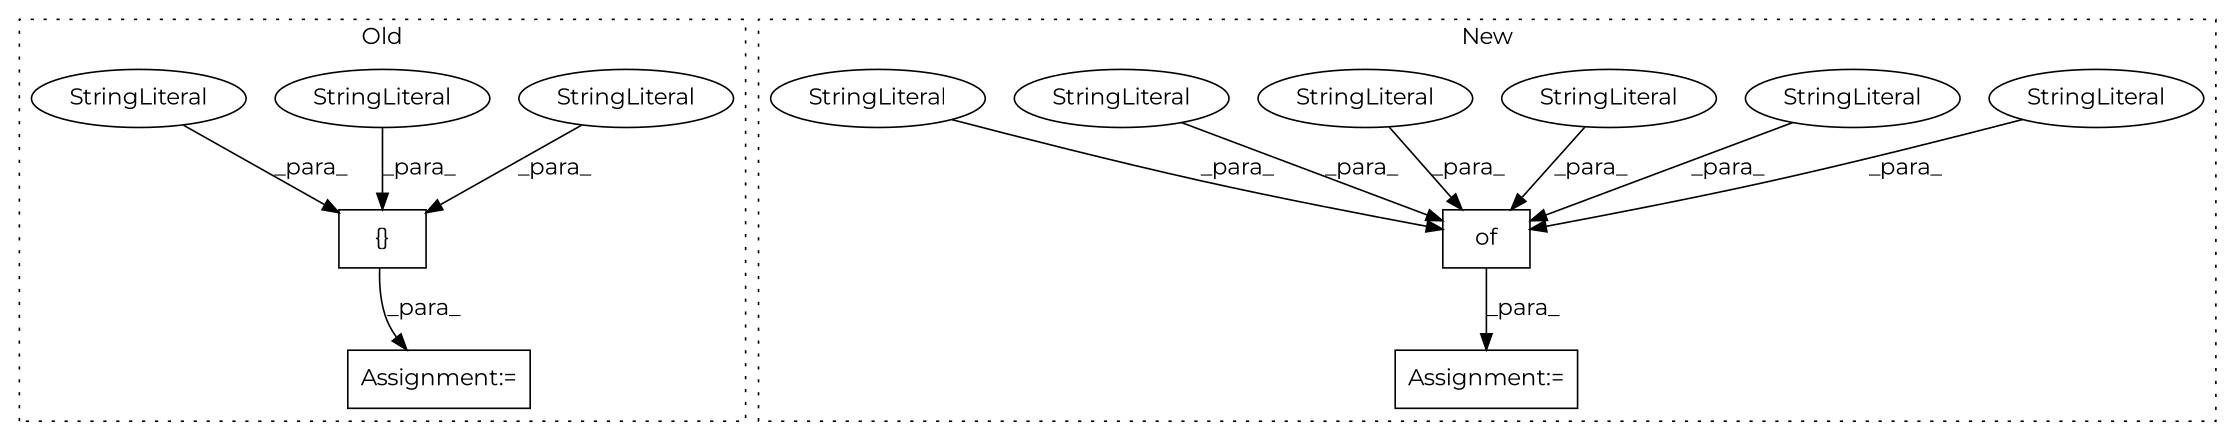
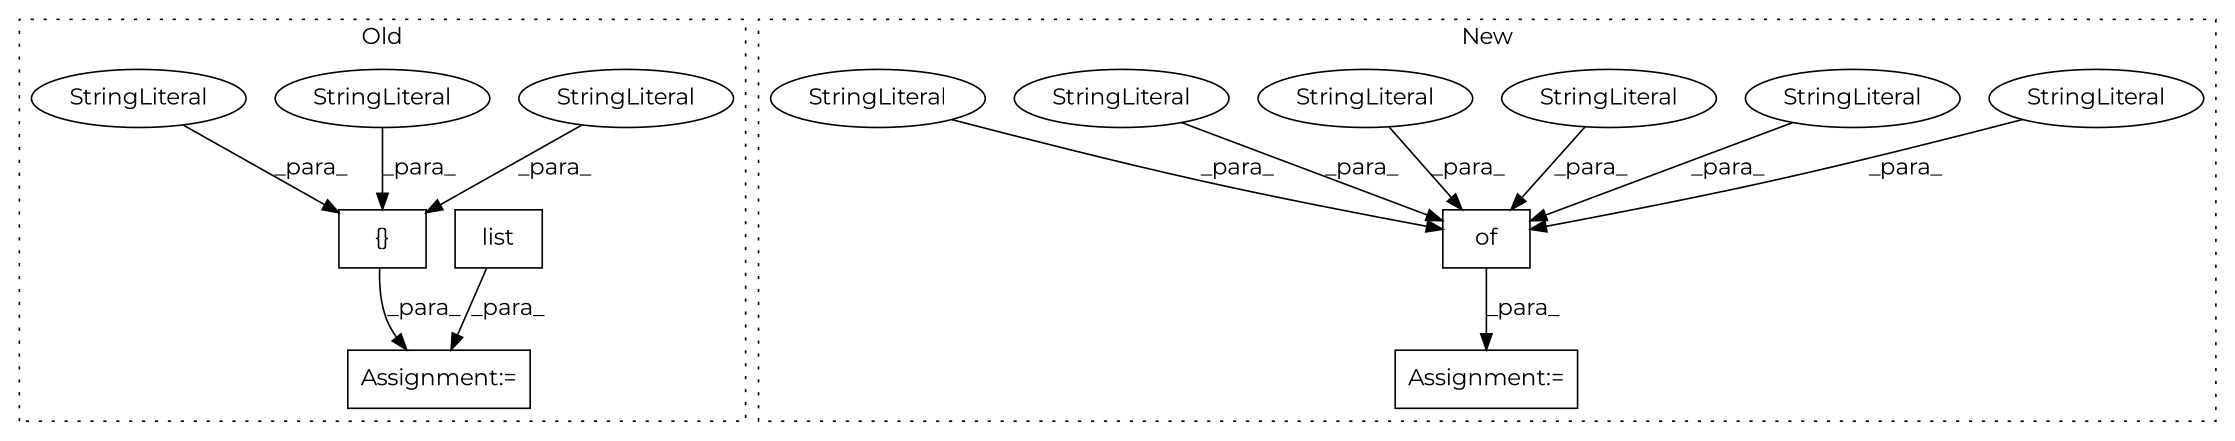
none -> (499, 239)
